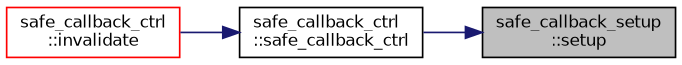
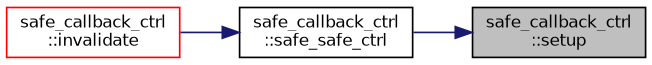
(331, 32) -> (326, 32)
(579, 32) -> (559, 32)
